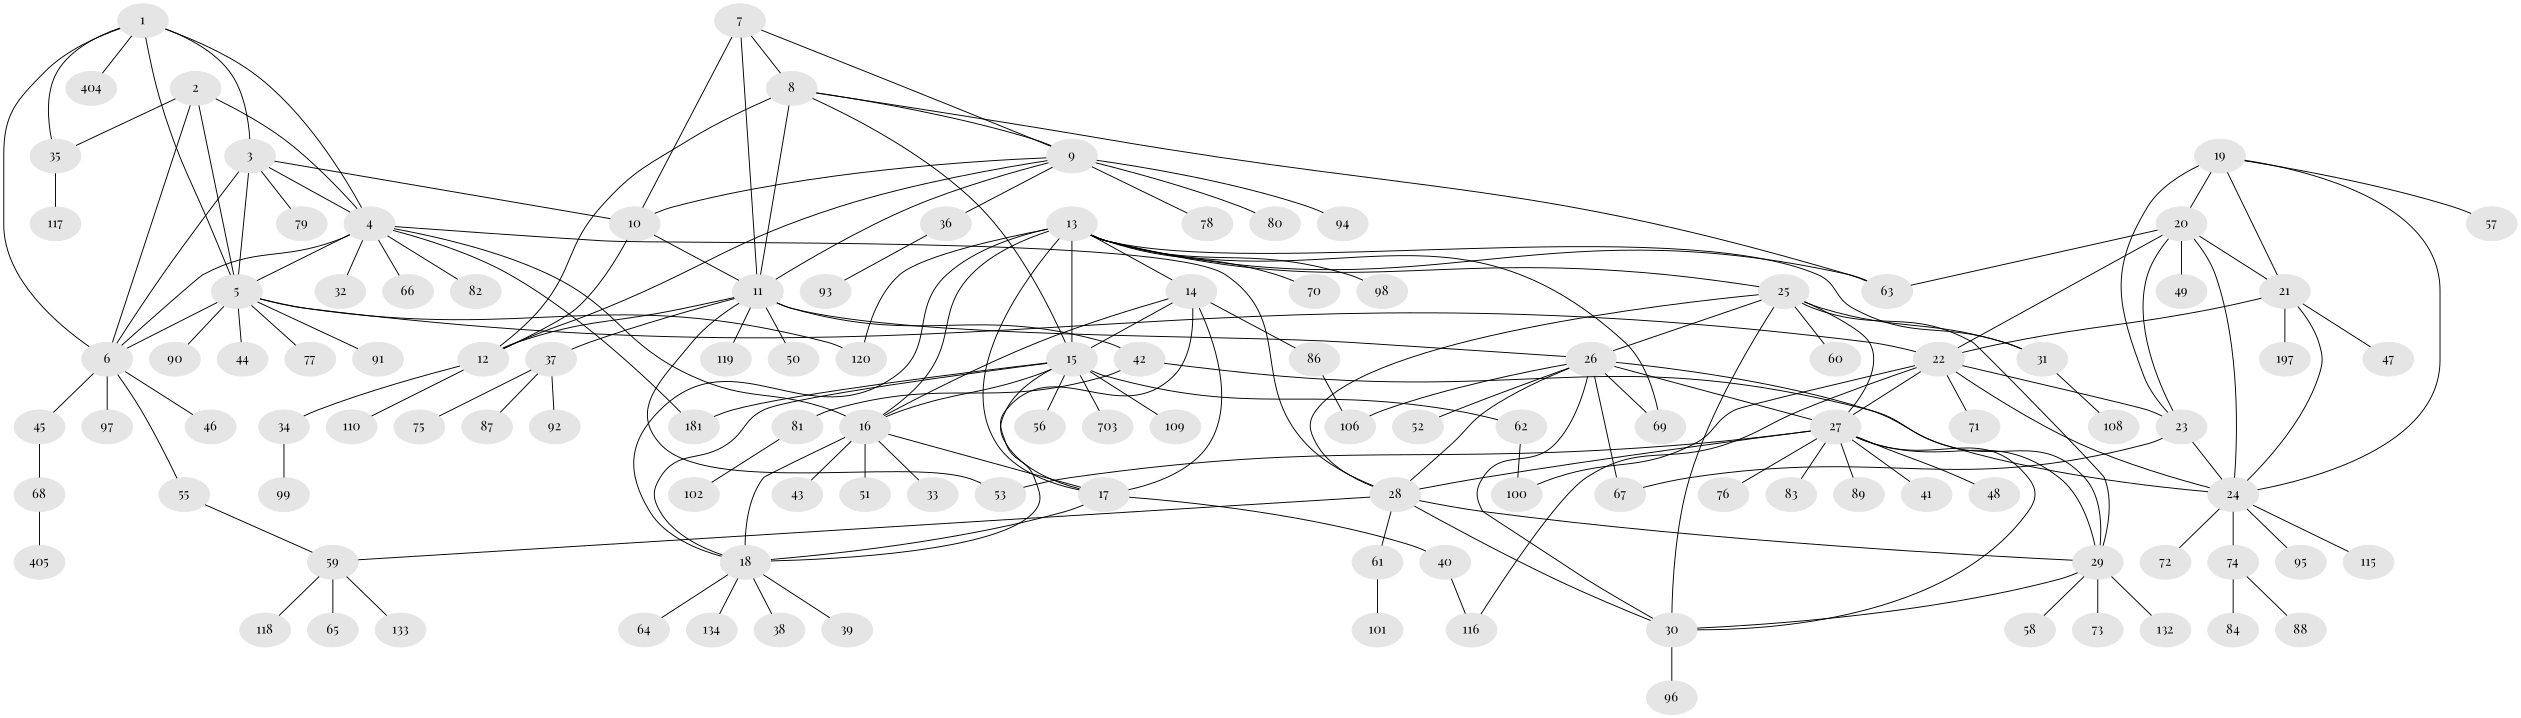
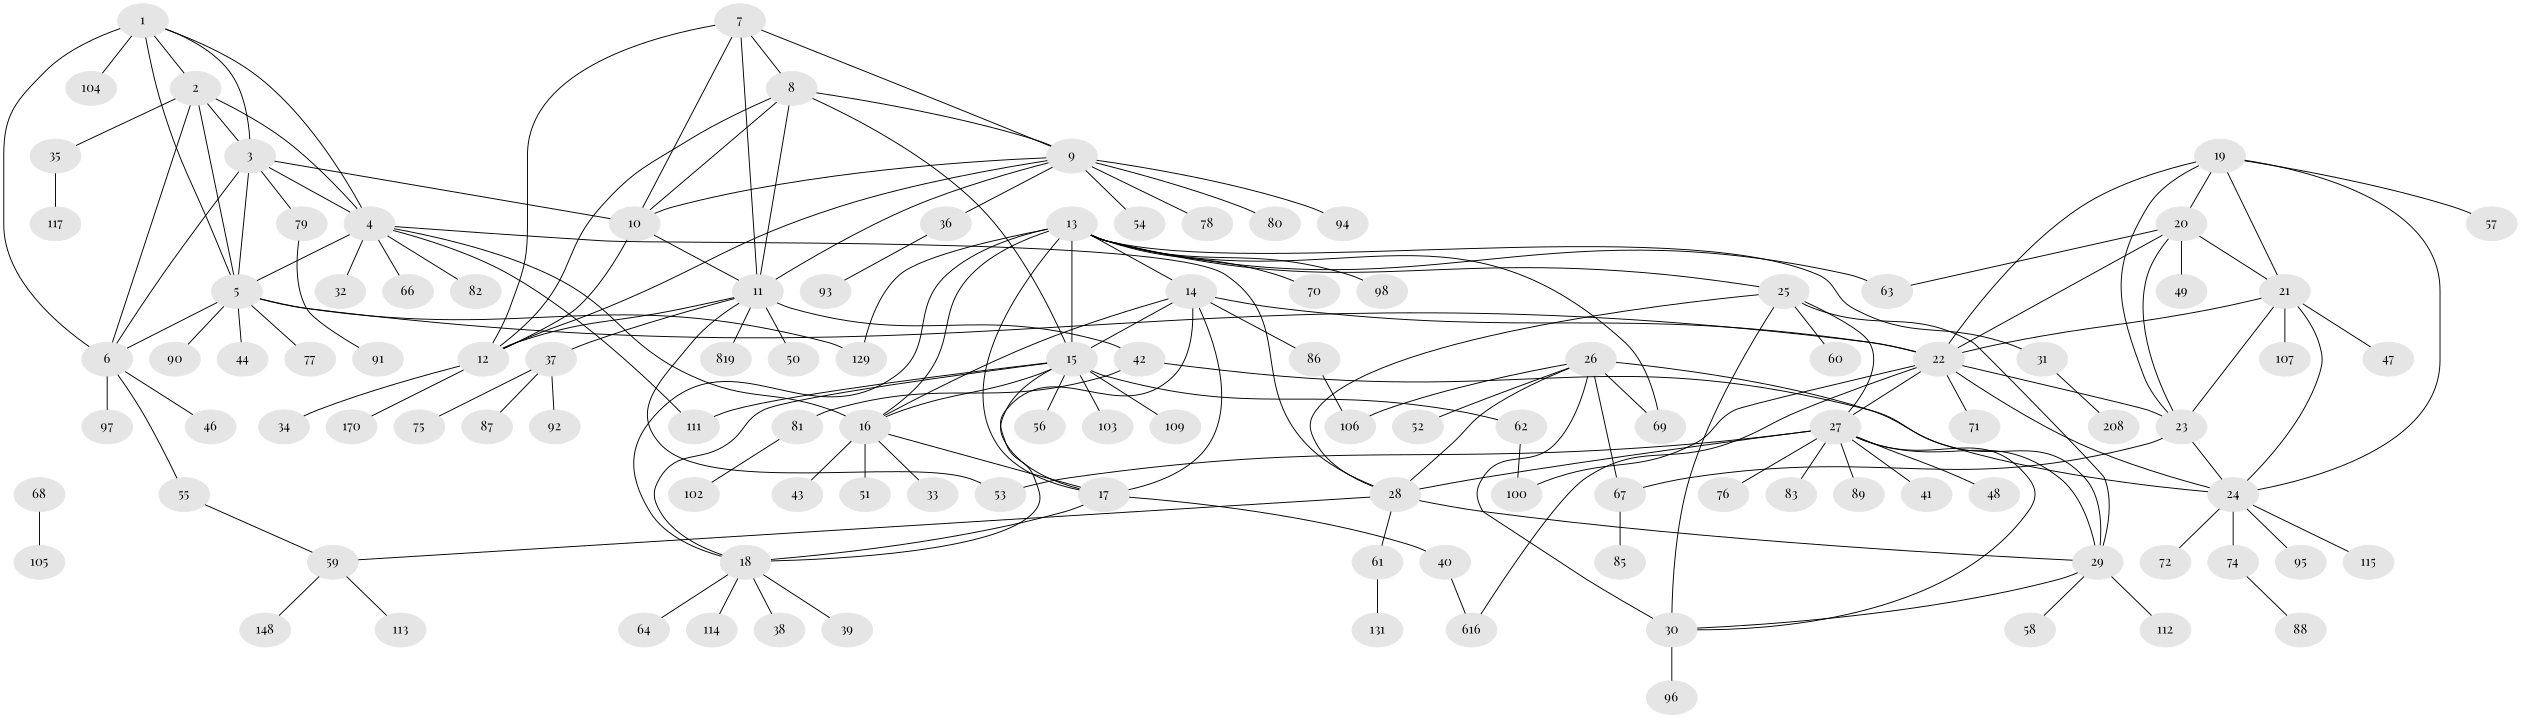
(60, 68) -> (169, 55)
(91, 88) -> (91, 88)
none -> (223, 122)
none -> (532, 130)
(1344, 174) -> (713, 156)
none -> (1140, 224)
none -> (2054, 227)
(218, 268) -> none
(1702, 320) -> none
none -> (1513, 323)
(308, 325) -> (303, 301)
(1913, 325) -> none
(1170, 337) -> none
(2232, 354) -> none
(726, 359) -> (726, 359)
(861, 359) -> (861, 359)
none -> (2233, 359)
(2285, 359) -> (2285, 359)
(1713, 393) -> none
(39, 427) -> none
(352, 427) -> (352, 427)
(694, 427) -> (694, 427)
(1108, 427) -> (1108, 427)
(2114, 427) -> (2114, 427)
(762, 479) -> none
(284, 495) -> none
(39, 562) -> (39, 562)
none -> (1620, 562)
(1531, 567) -> none
(265, 630) -> (265, 630)
(333, 630) -> none
(401, 630) -> (401, 630)
(712, 630) -> (712, 630)
(1378, 630) -> (1378, 630)
(1472, 630) -> (1472, 630)
(2098, 630) -> none
(2165, 630) -> (2165, 630)
(2233, 630) -> none
